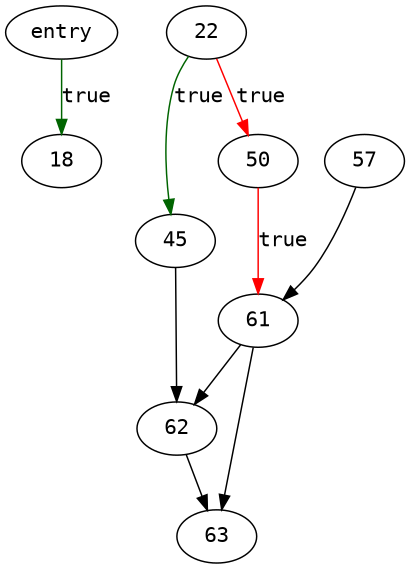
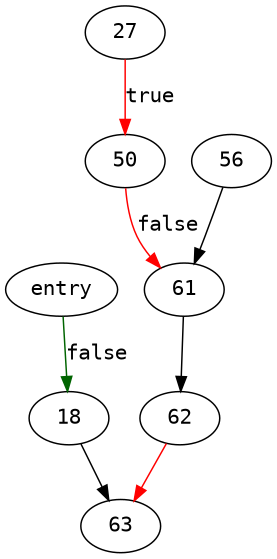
(206, 33) -> (125, 33)
(87, 97) -> (97, 354)
(365, 161) -> (232, 161)
(175, 241) -> none
(283, 241) -> (168, 225)
(239, 421) -> (92, 465)
(194, 475) -> (154, 466)
